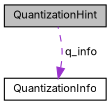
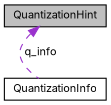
(62, 47) -> (21, 58)
